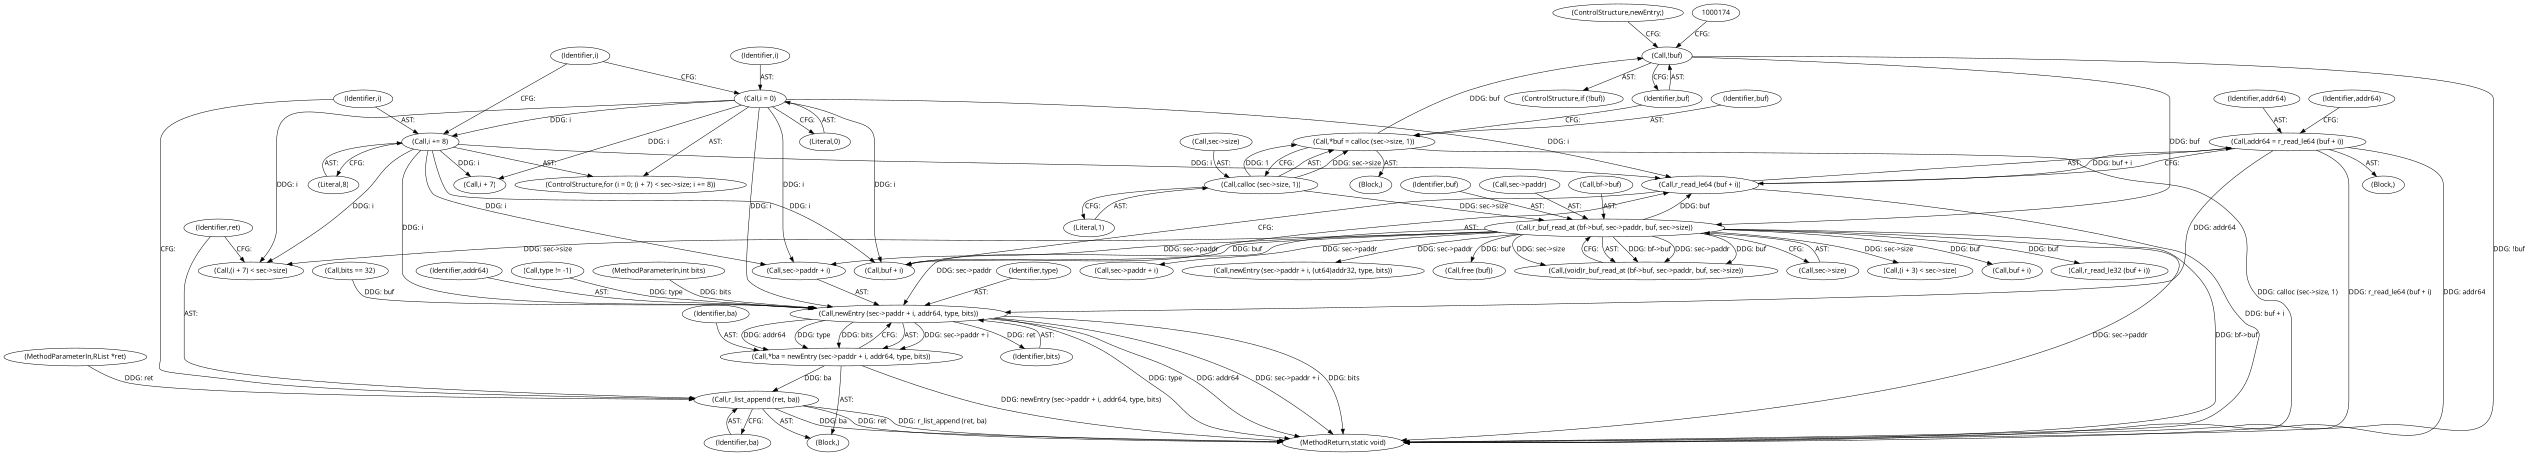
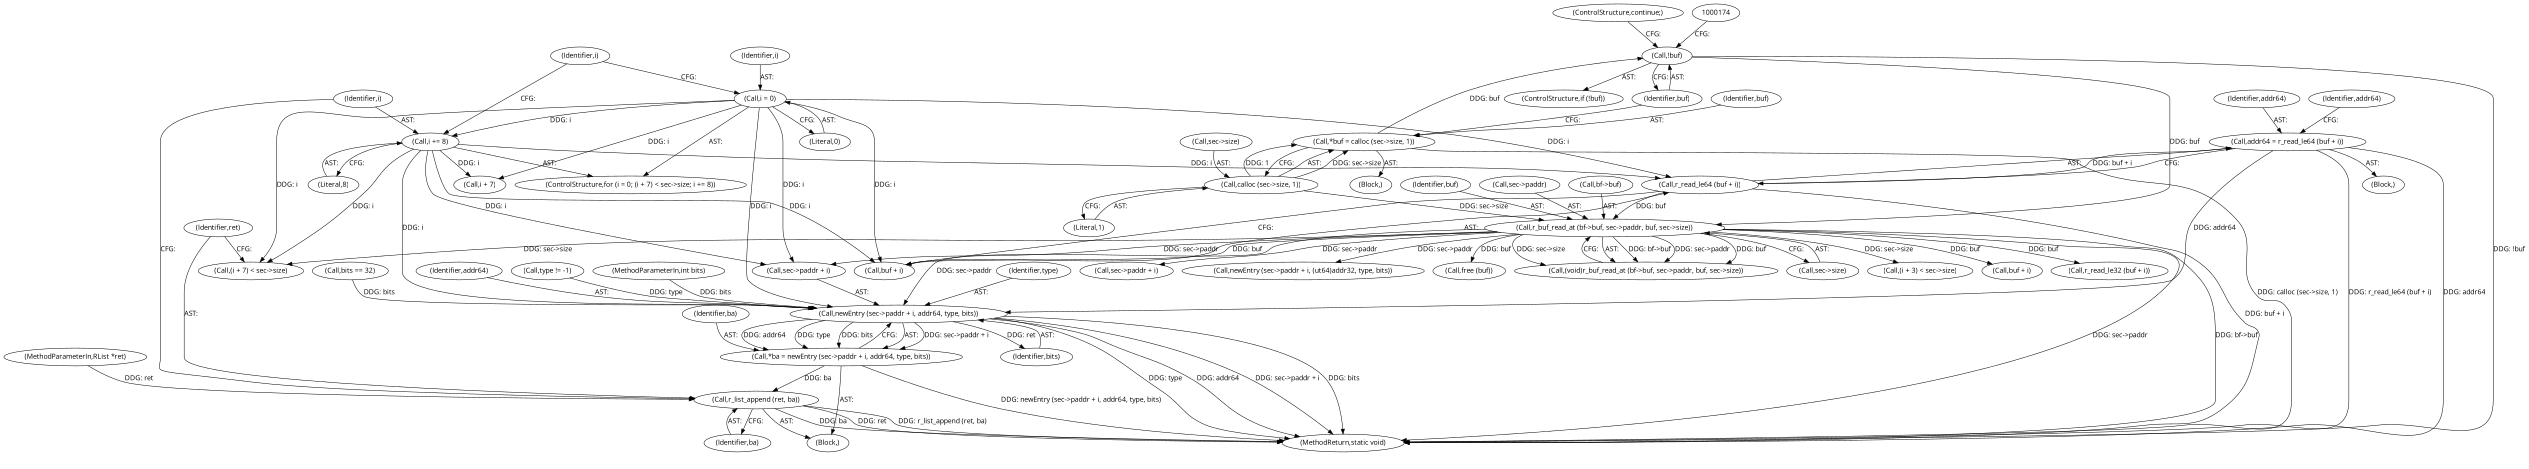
(1618, 13) -> (1618, 13)
(1667, 211) -> (1635, 203)
(379, 292) -> (379, 292)
